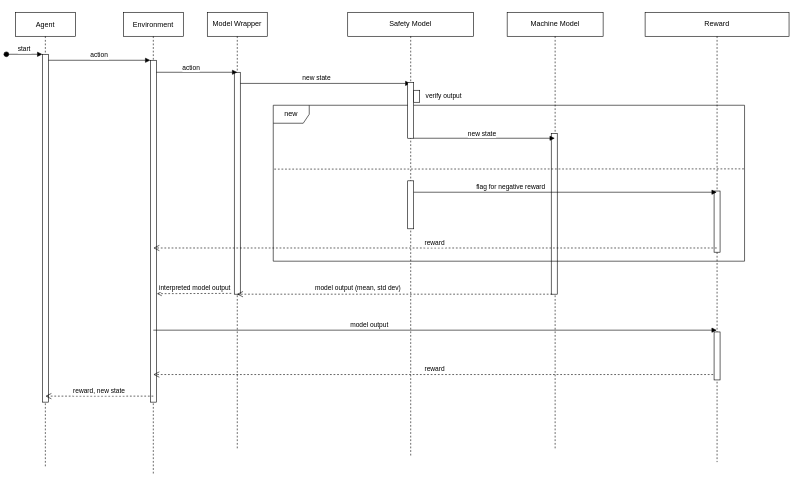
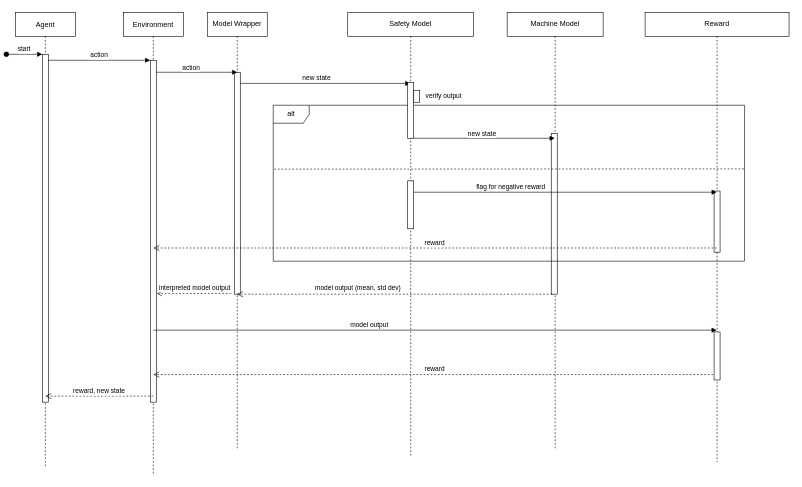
(291, 114) -> (291, 114)
